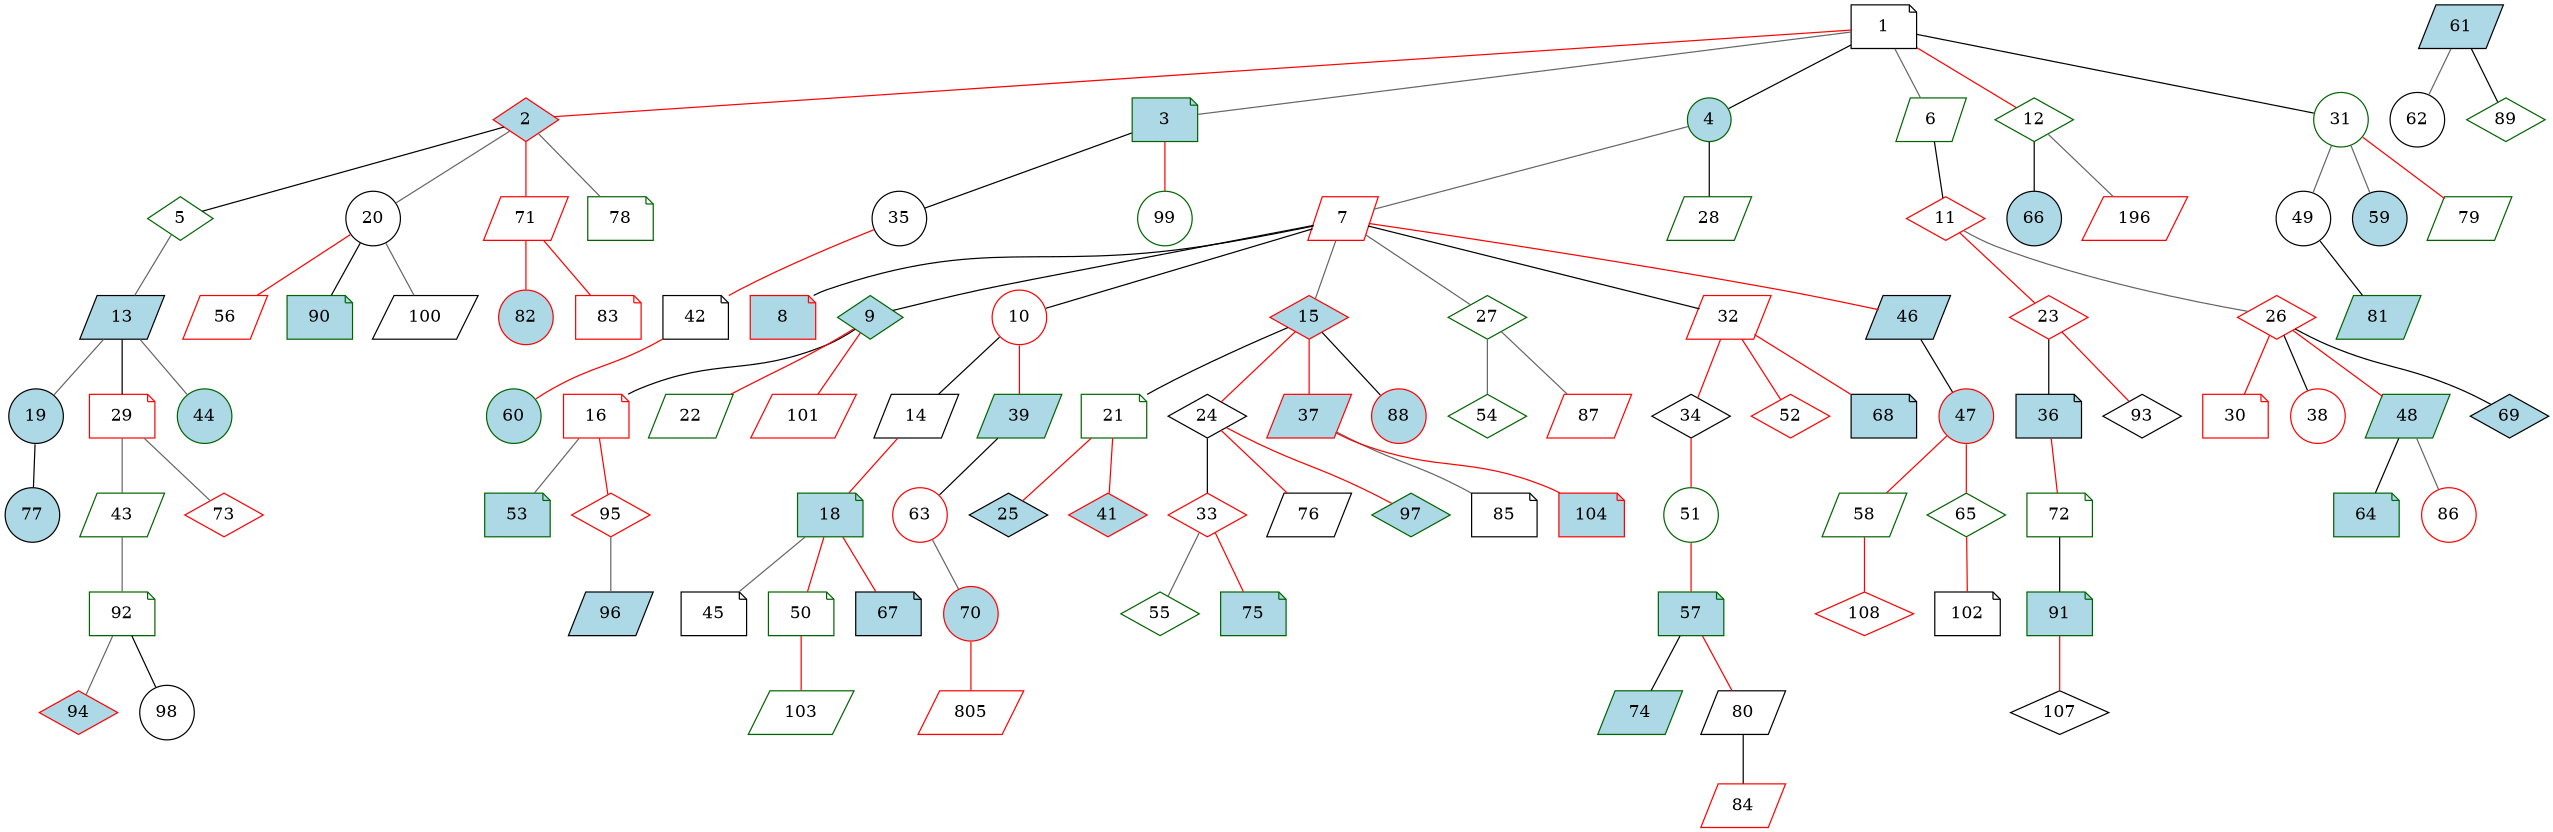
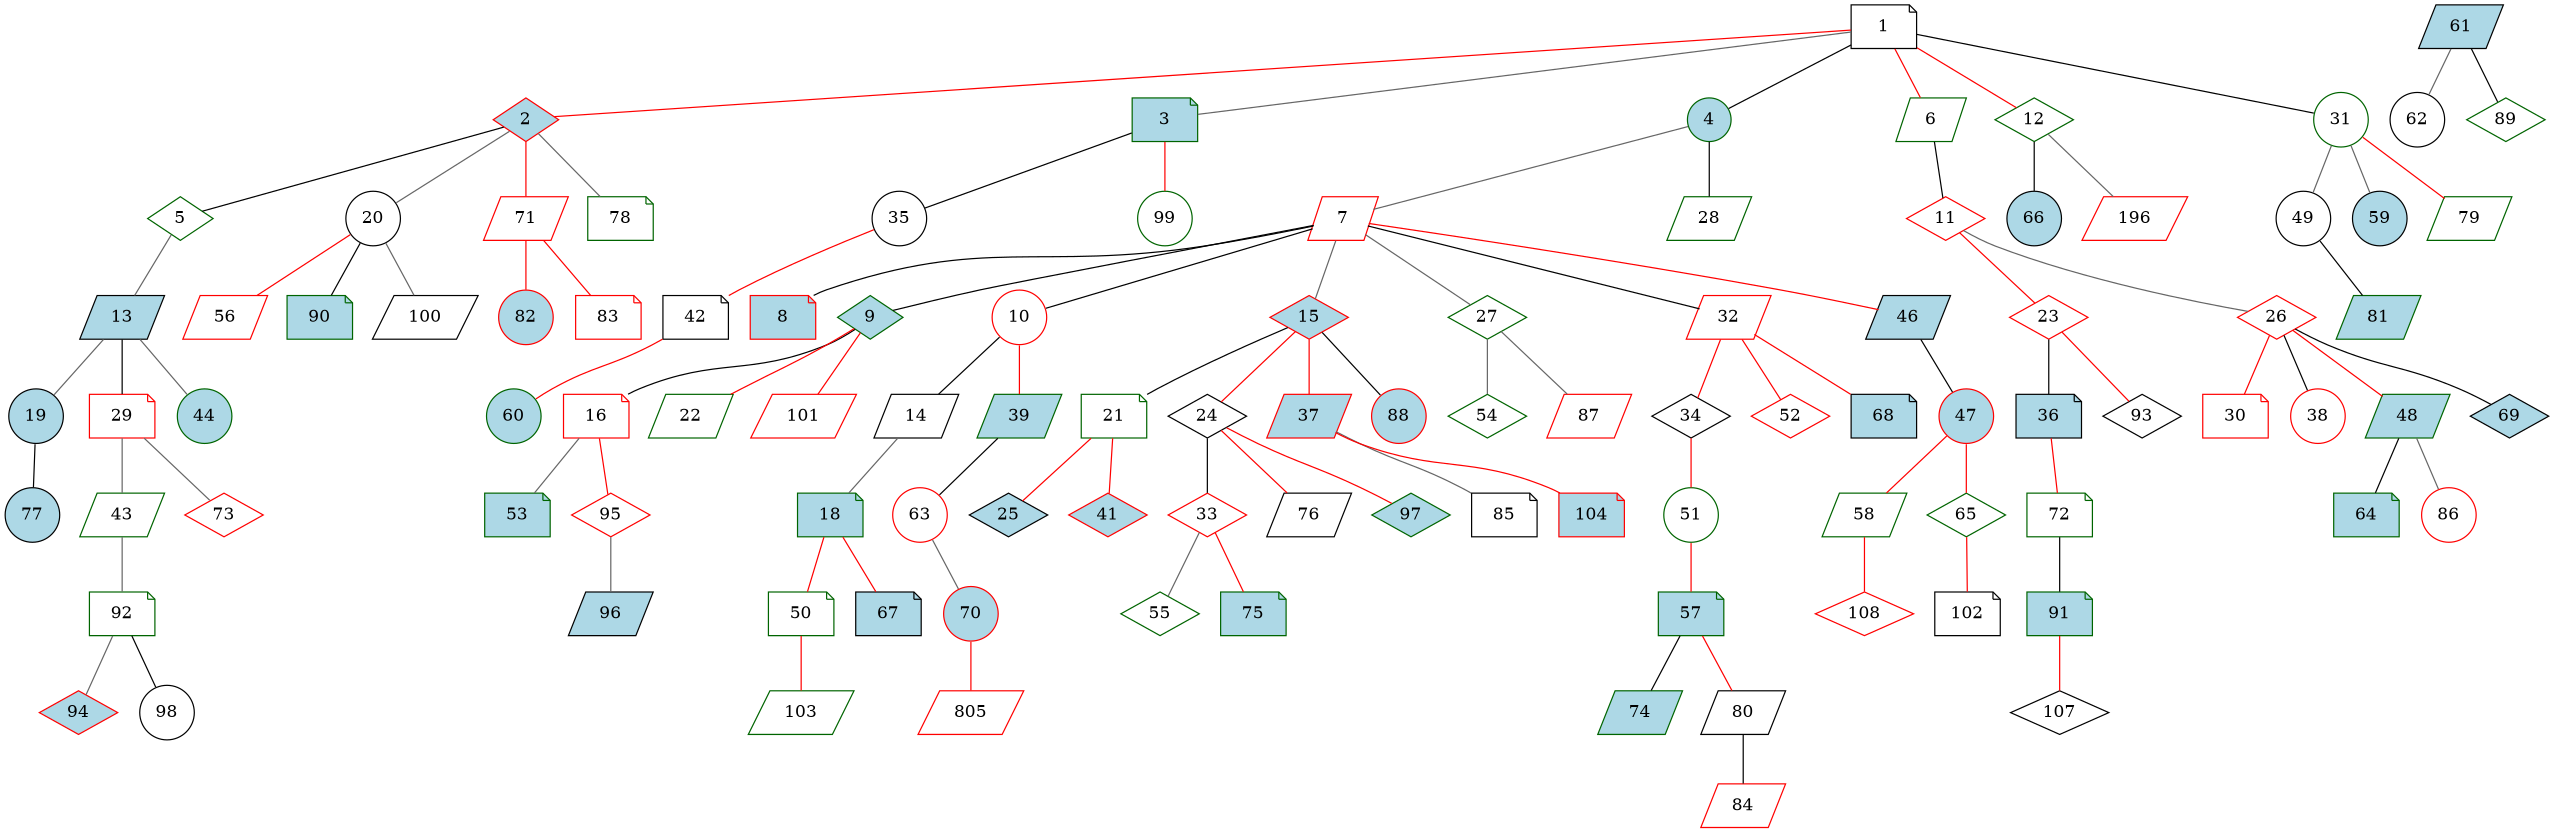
(1908, 73) -> (1908, 73)
(873, 466) -> (873, 466)
(714, 614) -> none
